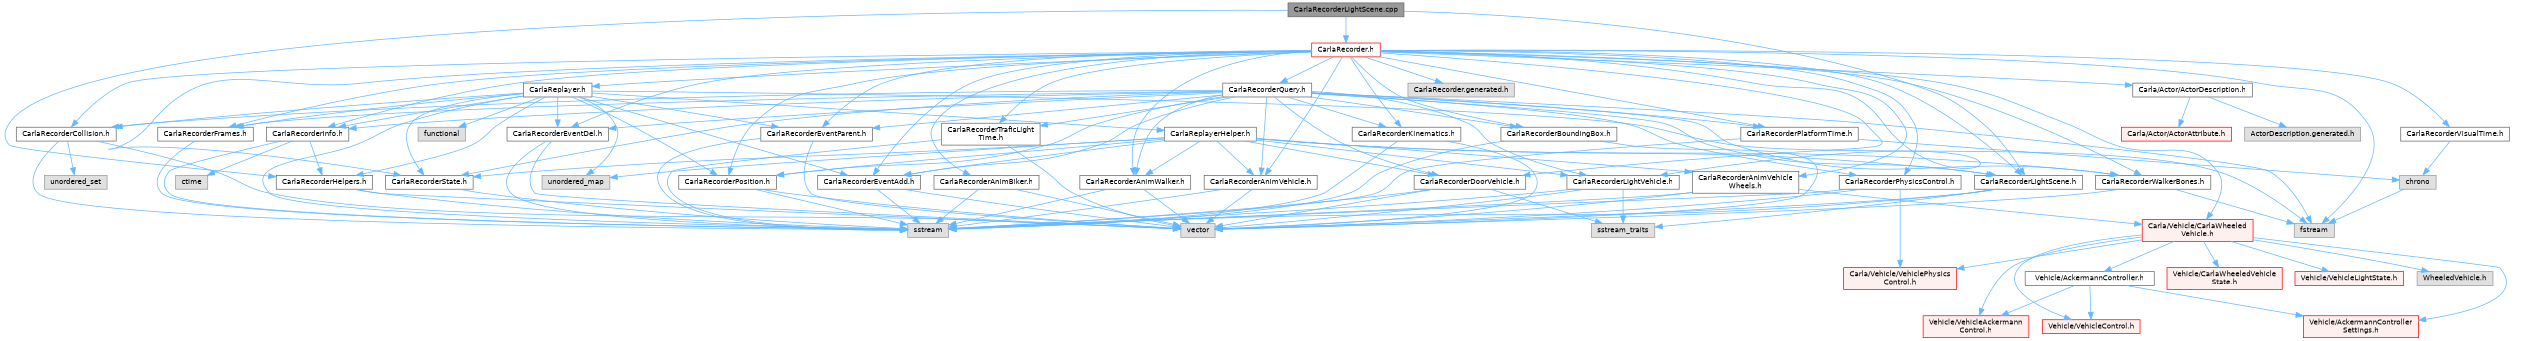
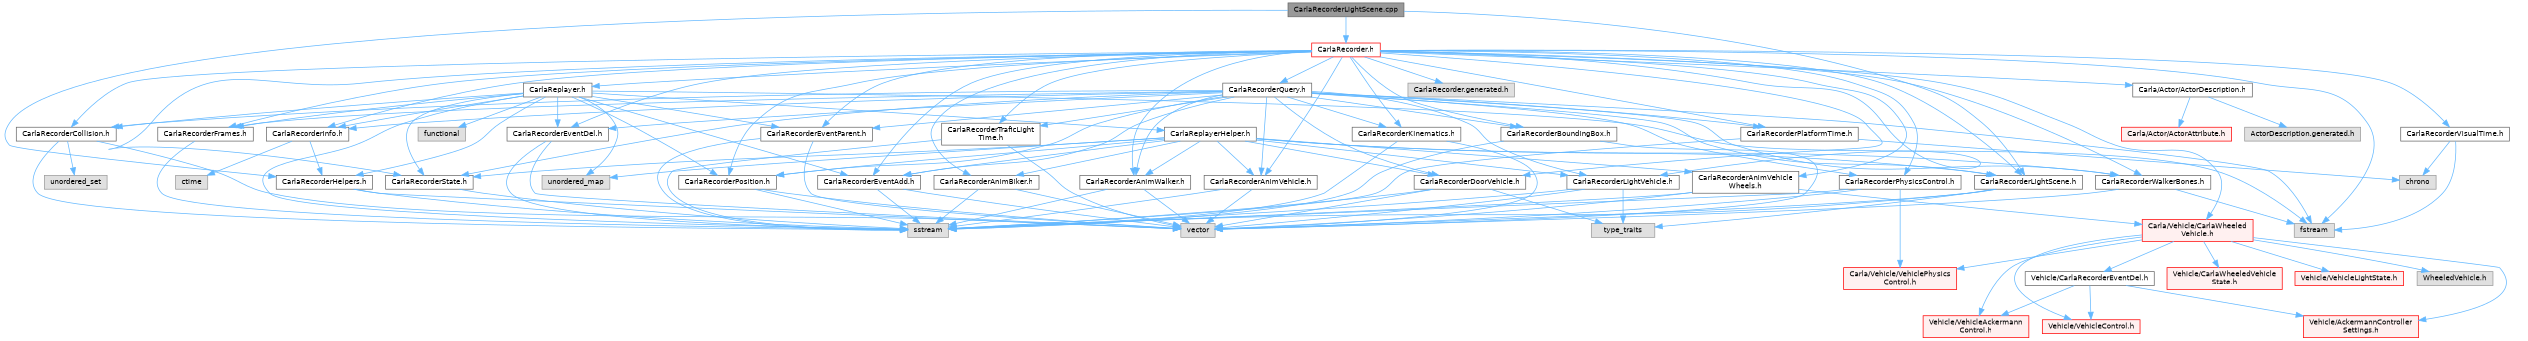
none -> (1102, 157)
(2369, 205) -> (2421, 210)
(464, 220) -> none
(1623, 230) -> (1623, 230)
(2090, 279) -> (2090, 279)
